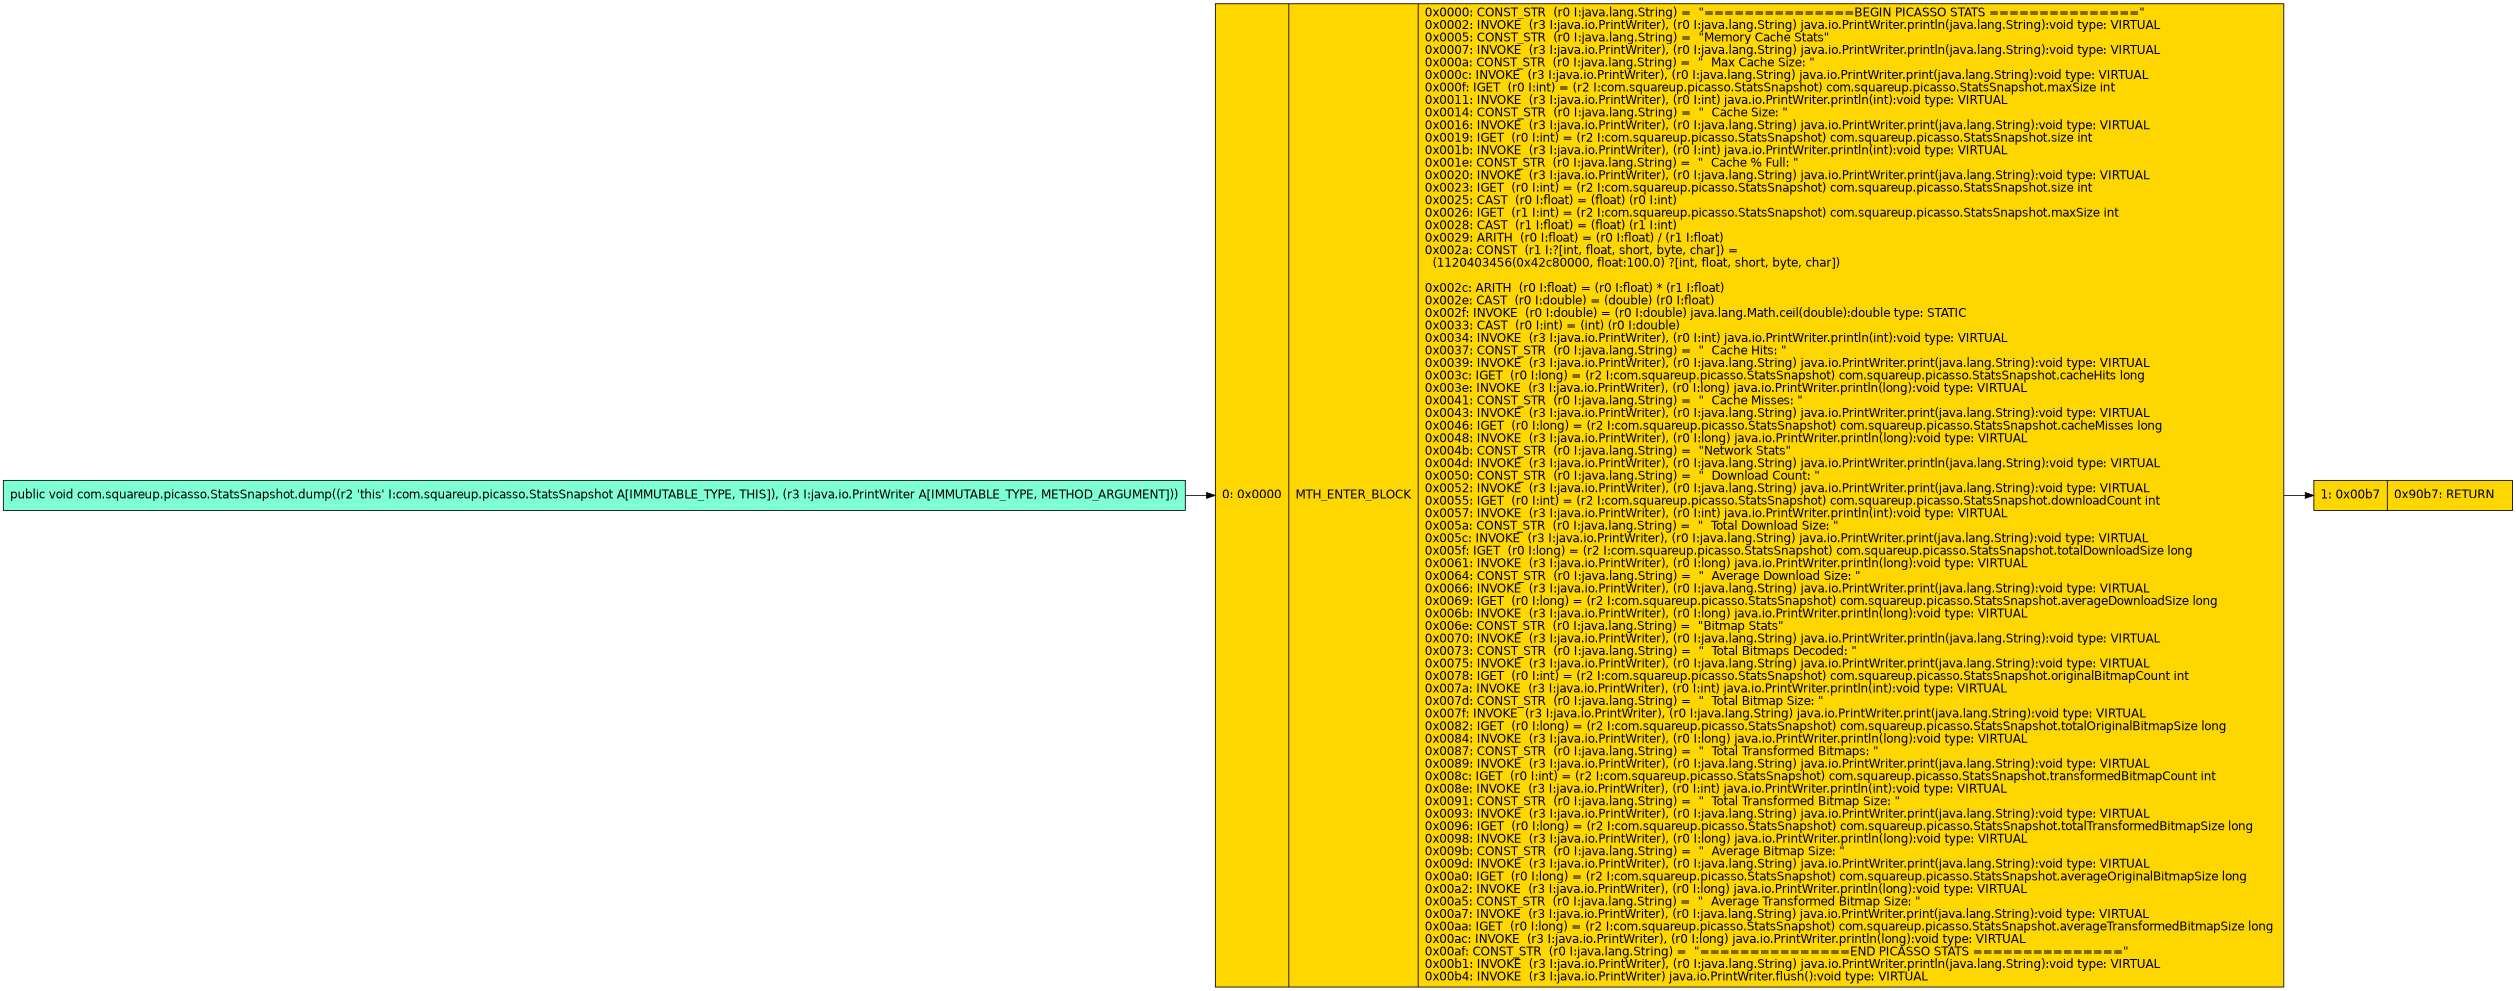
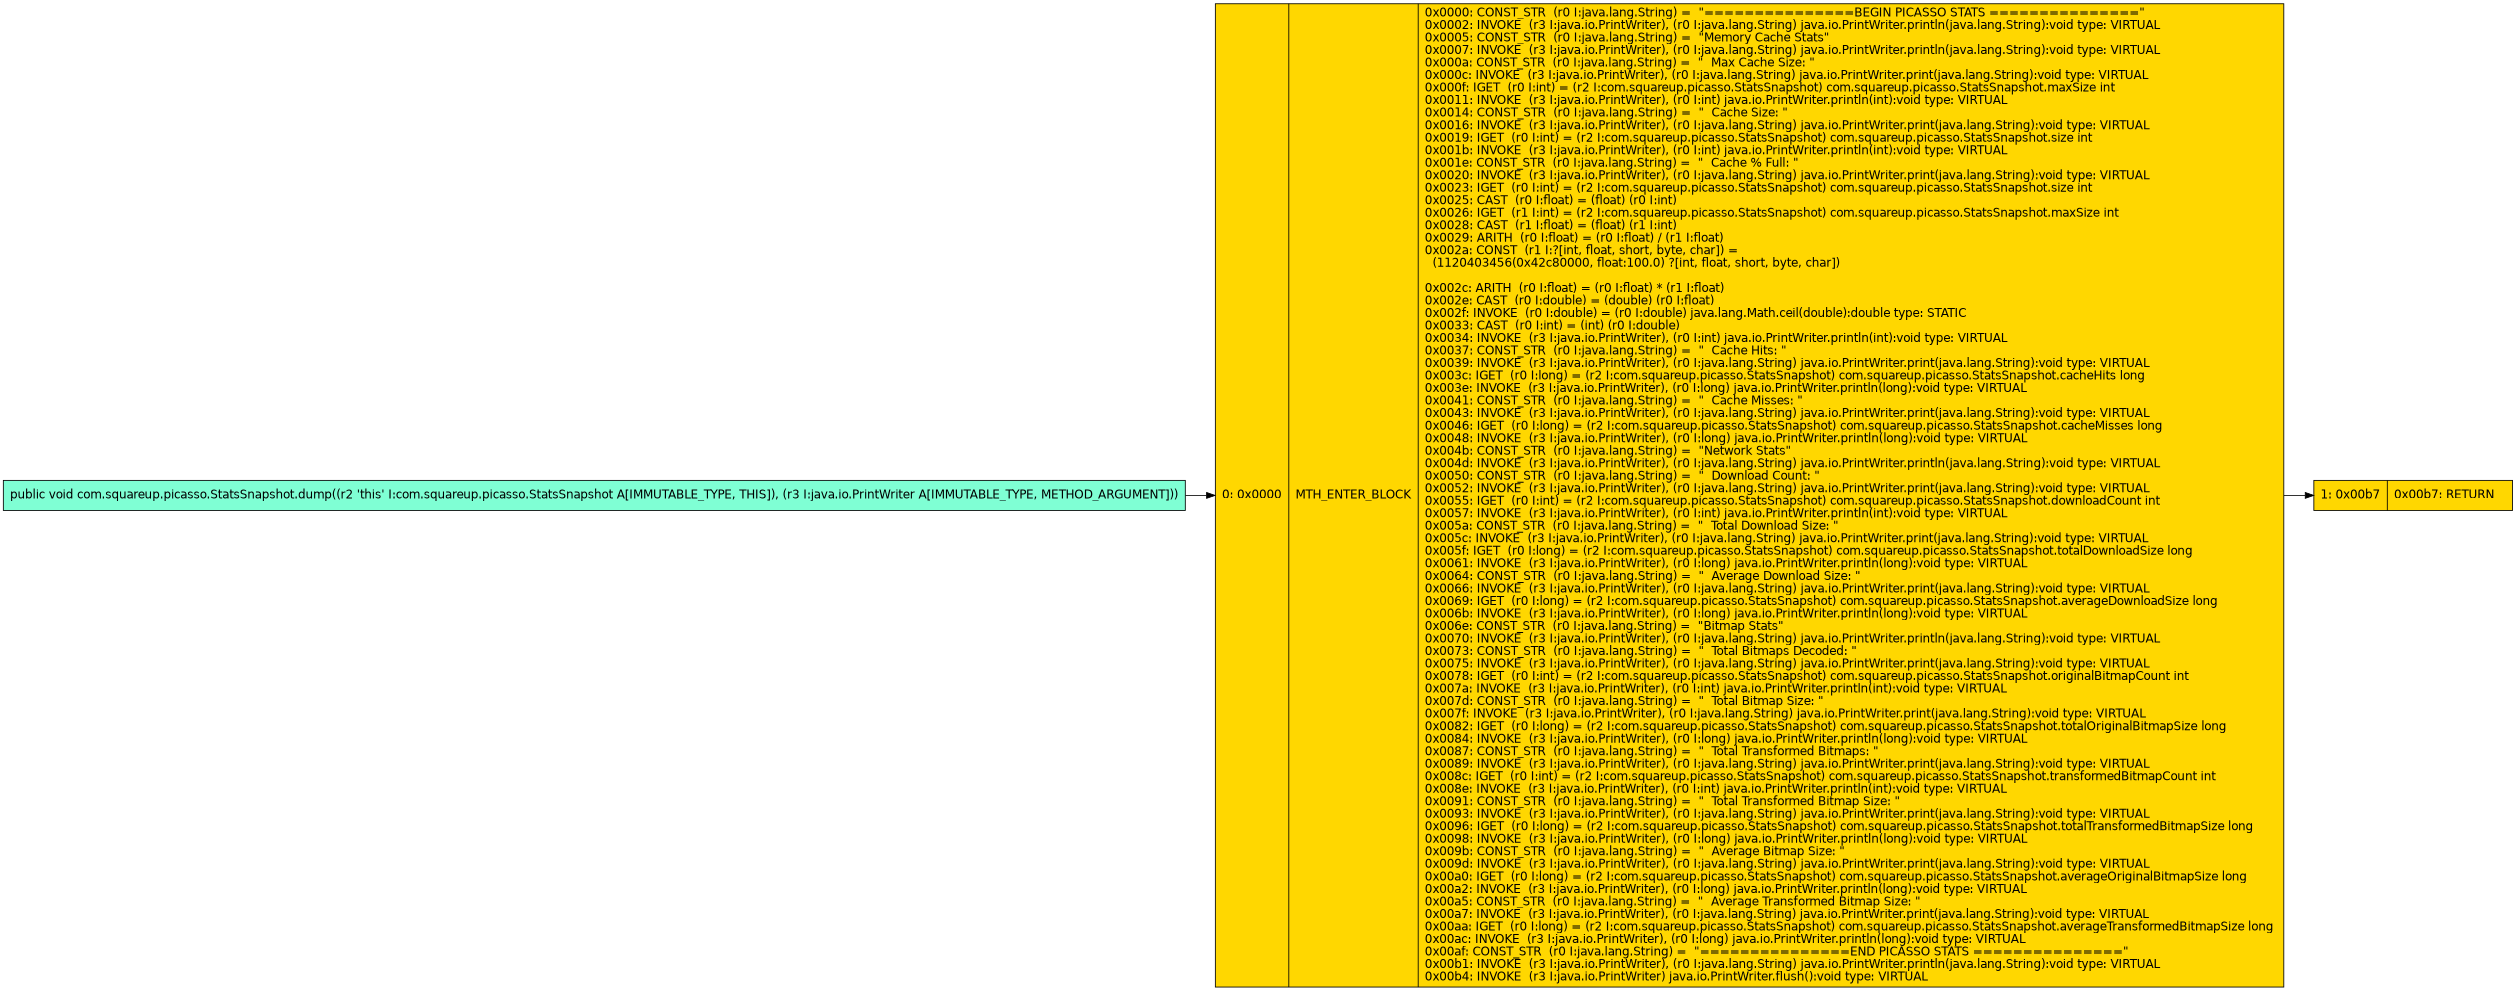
(2450, 495) -> (2450, 495)
